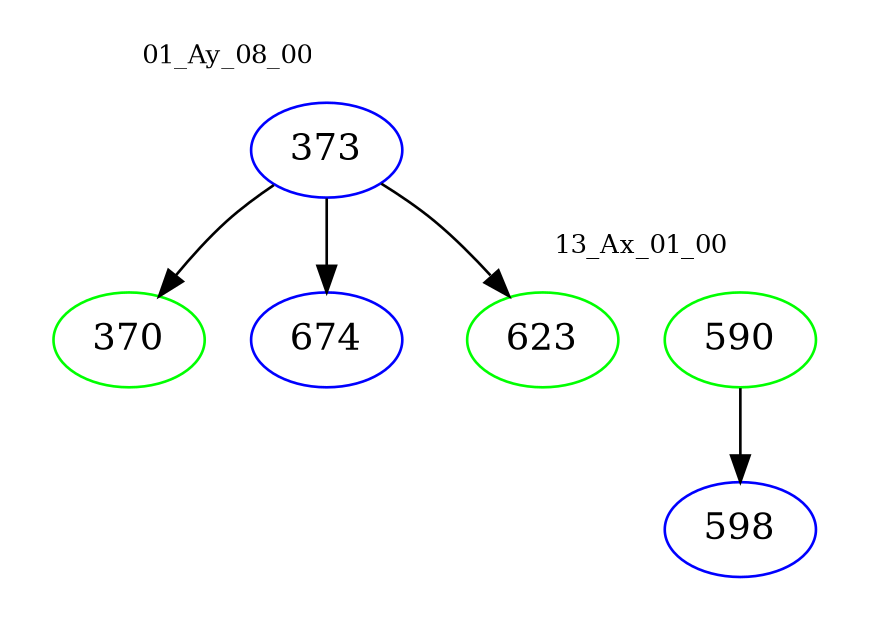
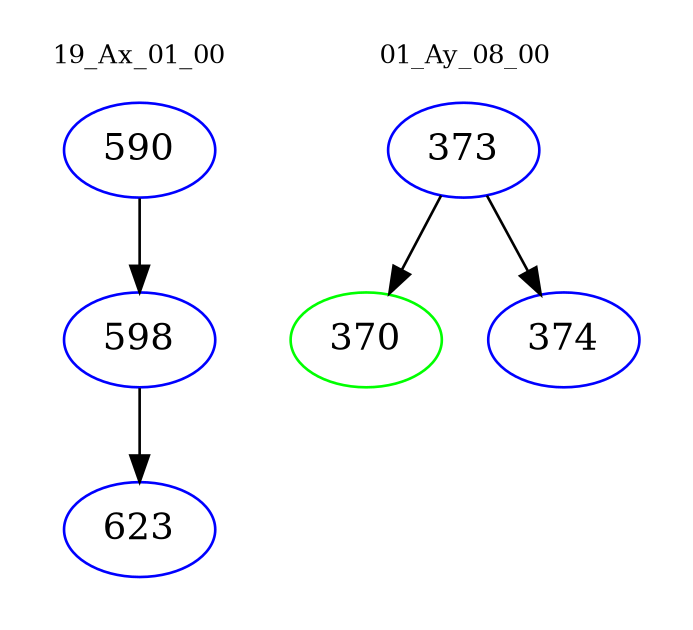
(642, 246) -> (140, 57)
(463, 247) -> (140, 422)
(327, 340) -> (564, 340)
(543, 340) -> (140, 530)
(740, 340) -> (140, 150)
